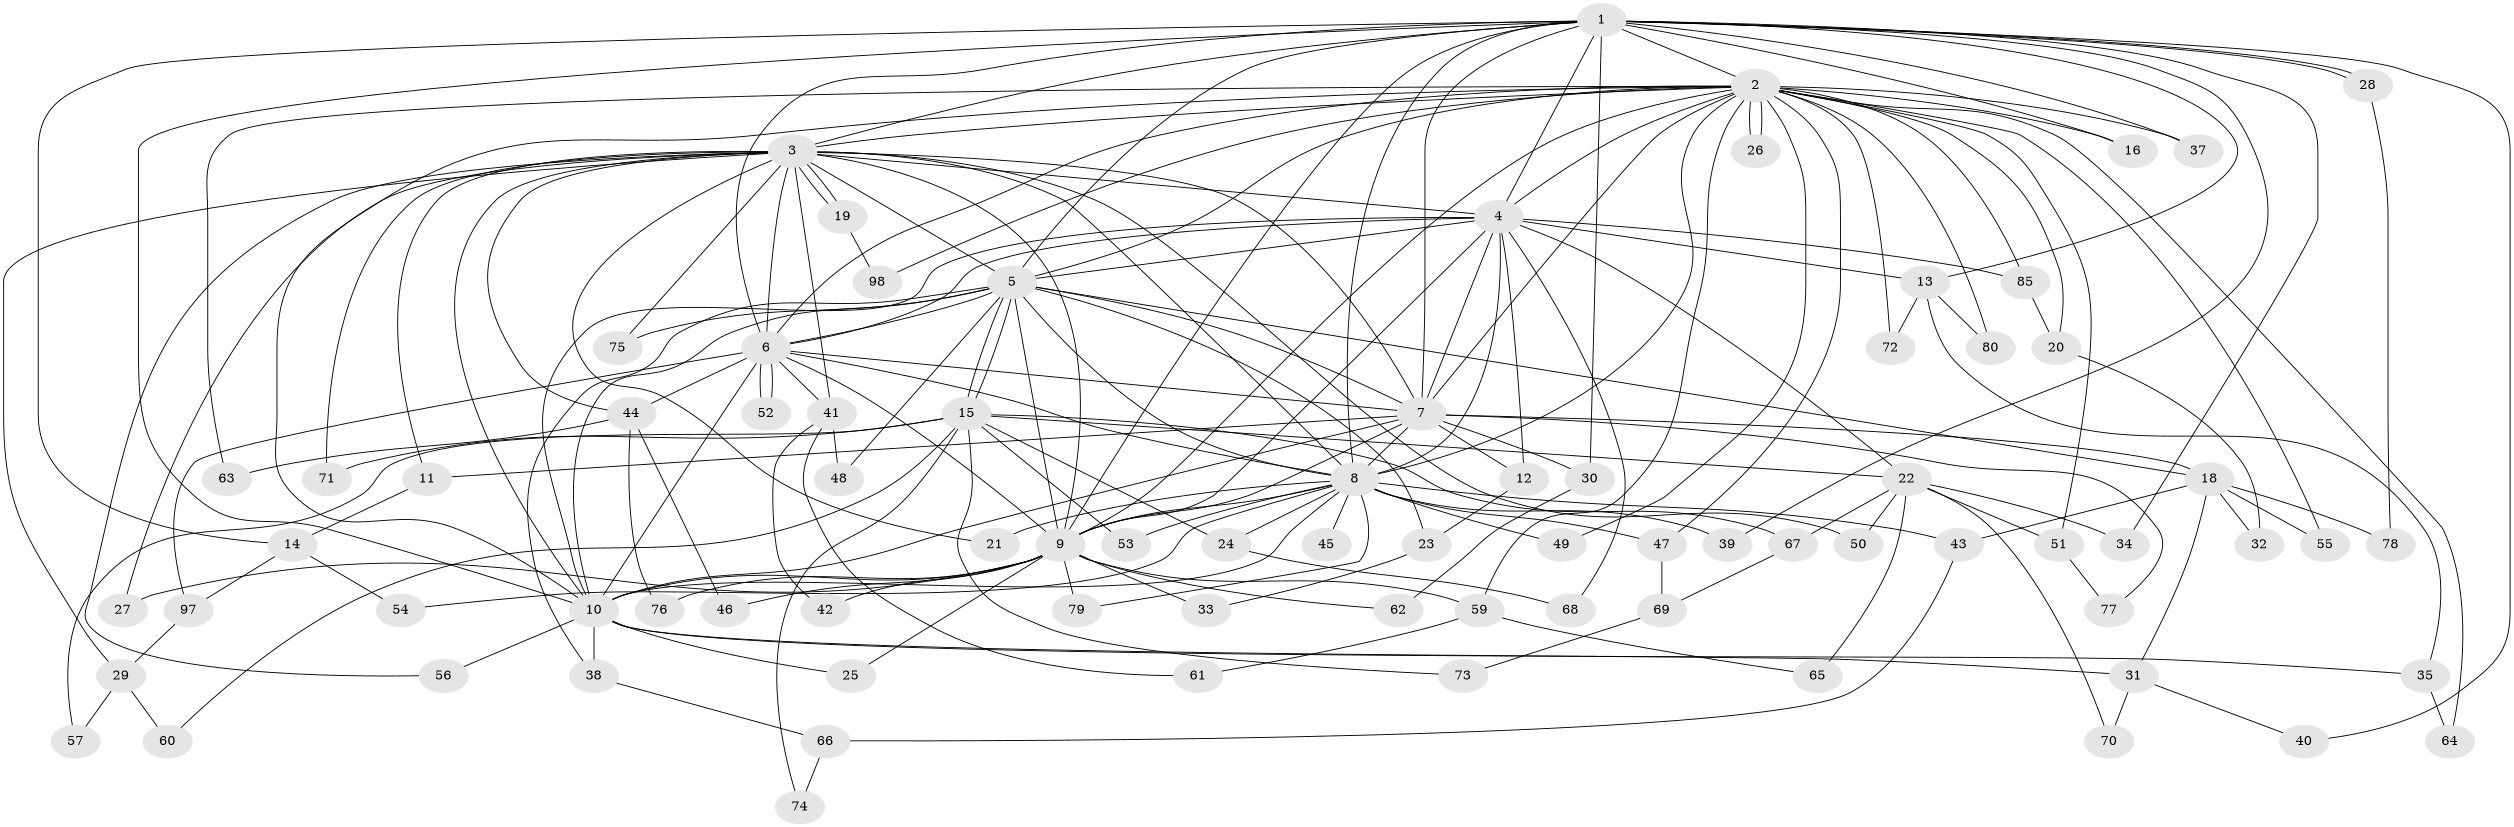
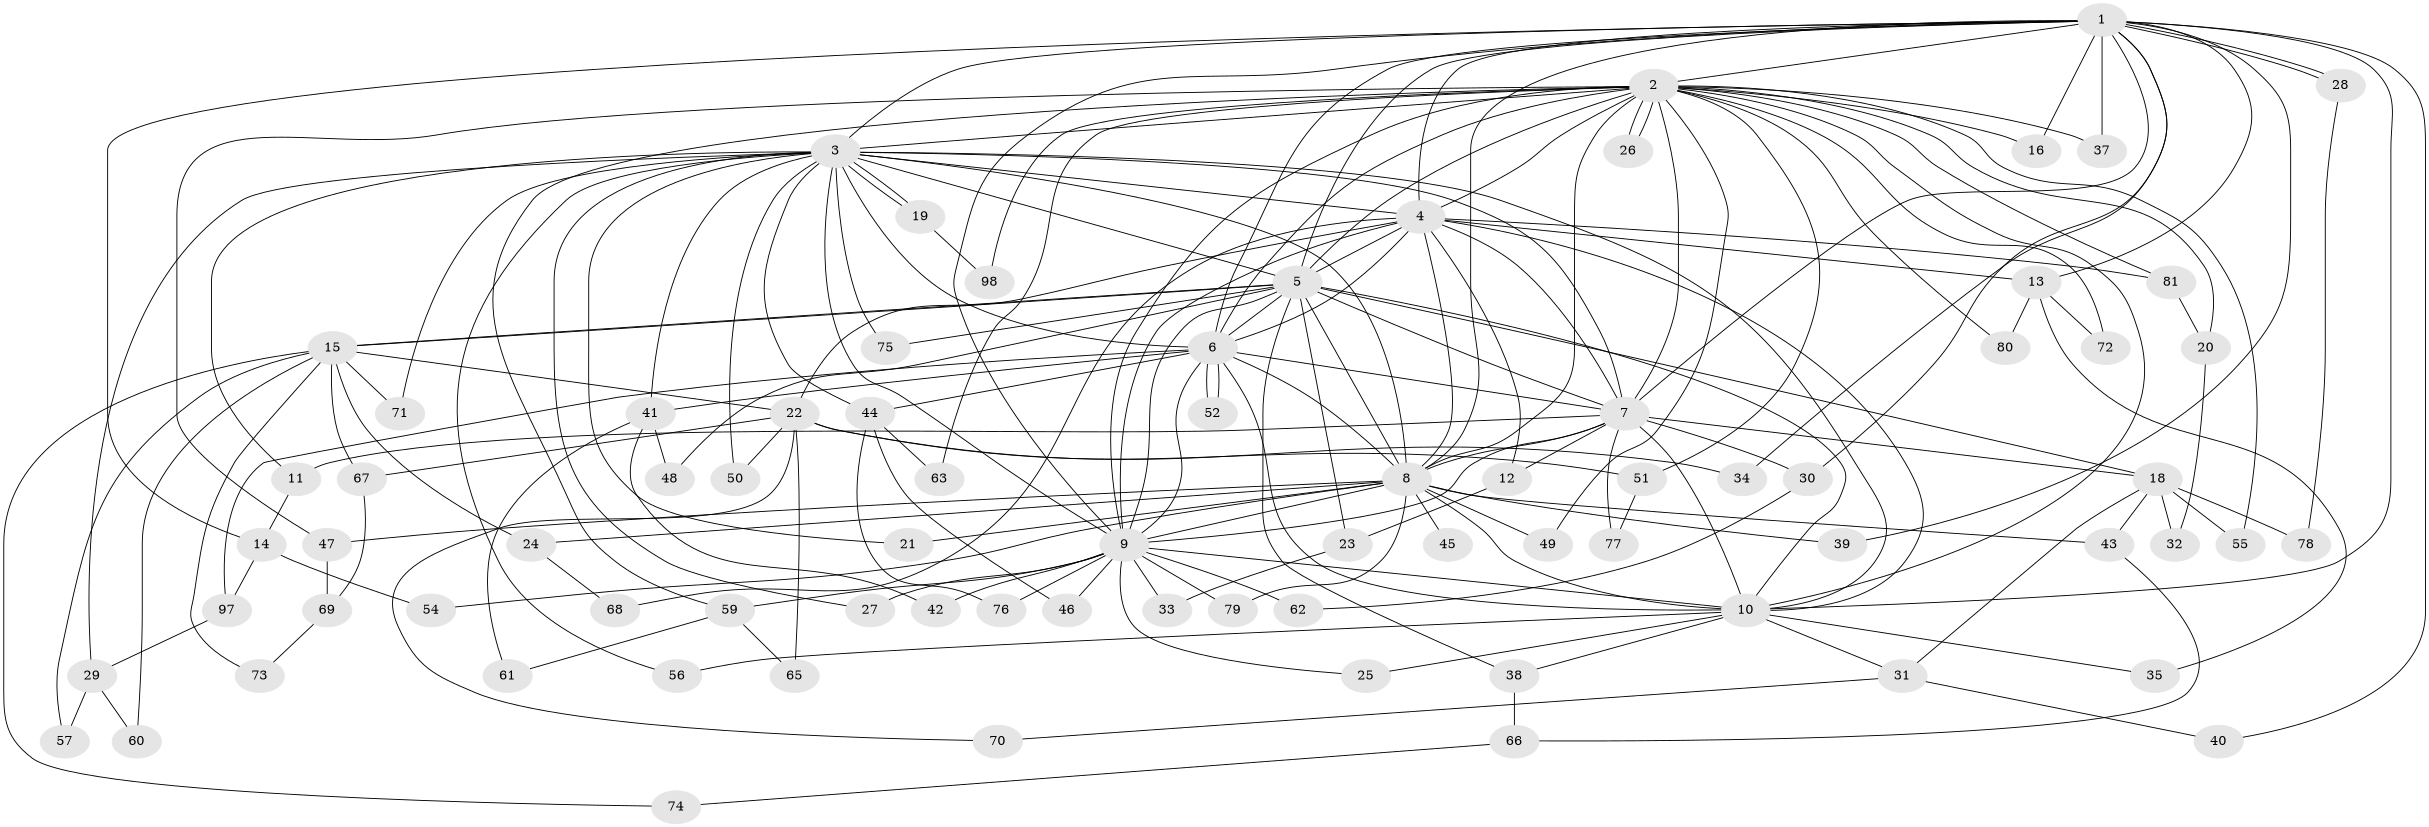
(2025, 282) -> (2171, 282)
(1126, 545) -> none
(2450, 742) -> none
